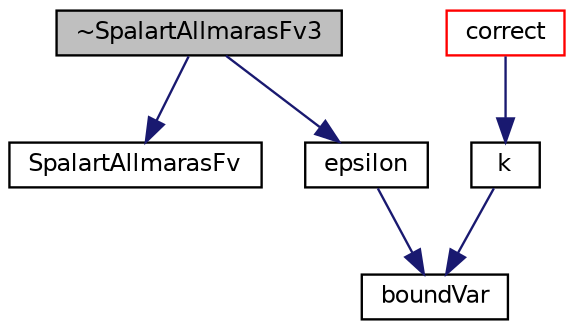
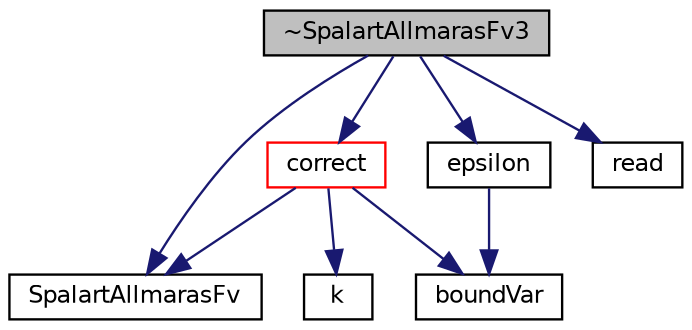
none -> (373, 89)
none -> (638, 165)
(476, 221) -> (398, 223)
none -> (241, 224)
